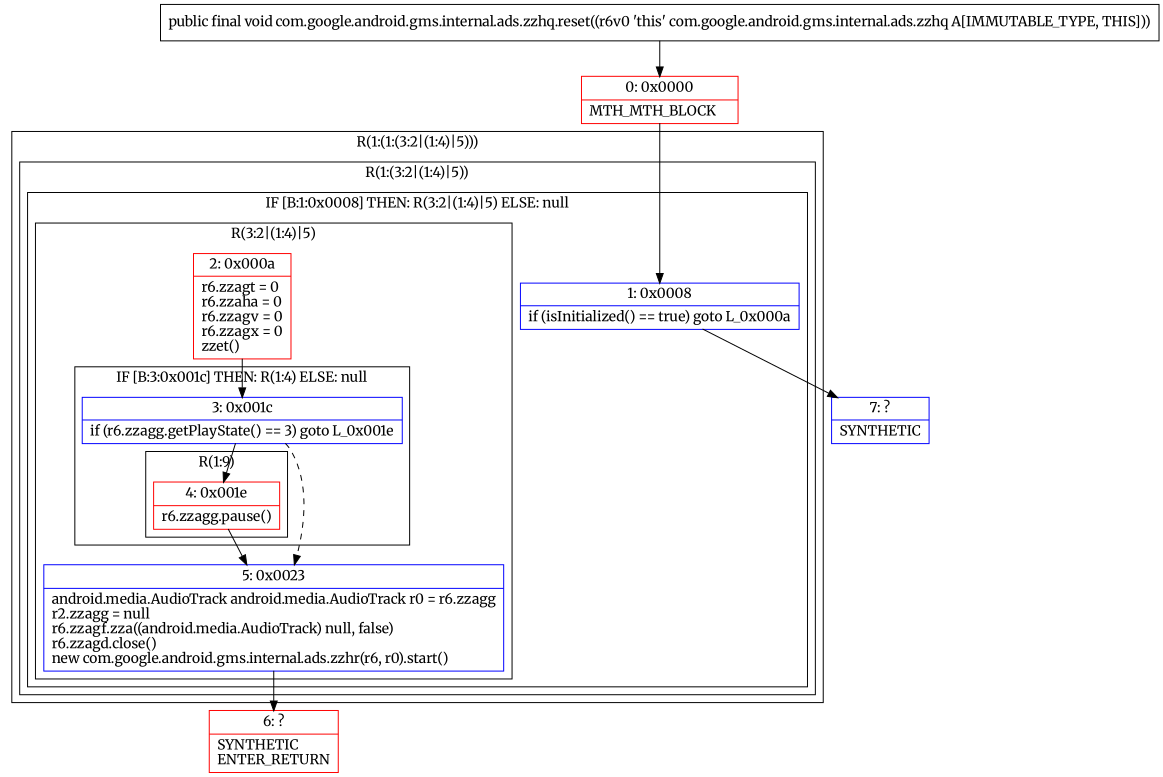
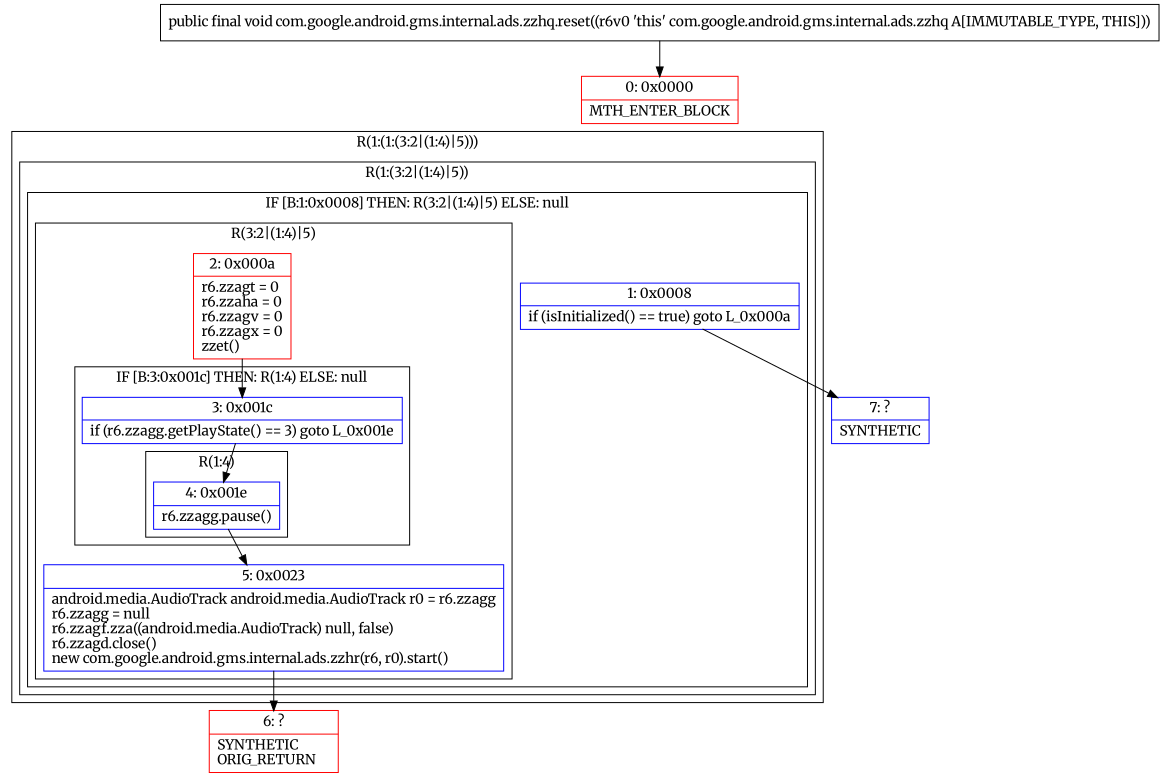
(653, 111) -> (660, 111)
(660, 202) -> none
(217, 463) -> (217, 463)
(304, 497) -> none
(217, 506) -> (217, 506)
(101, 614) -> (101, 614)
(274, 760) -> (266, 760)
